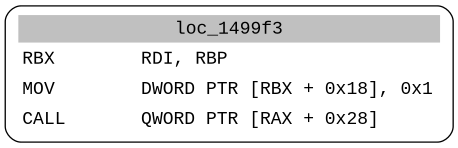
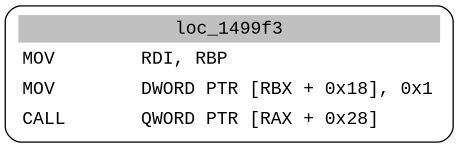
(125, 58) -> (125, 58)
